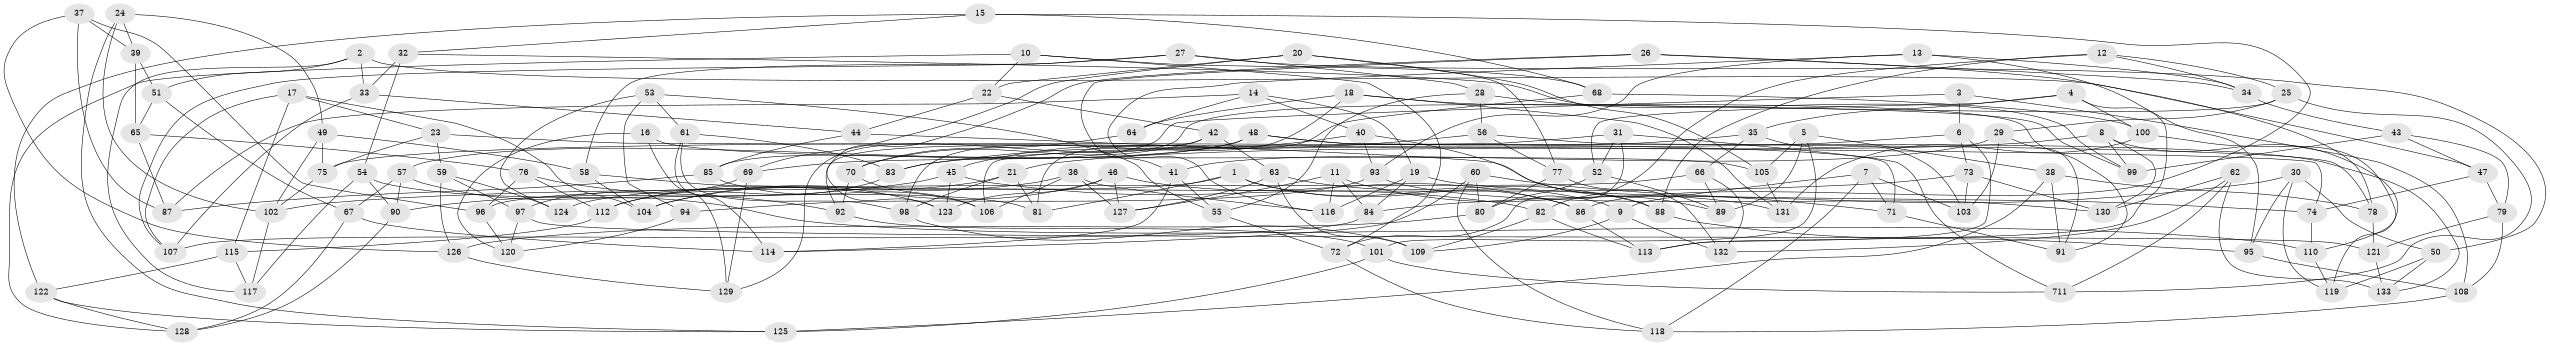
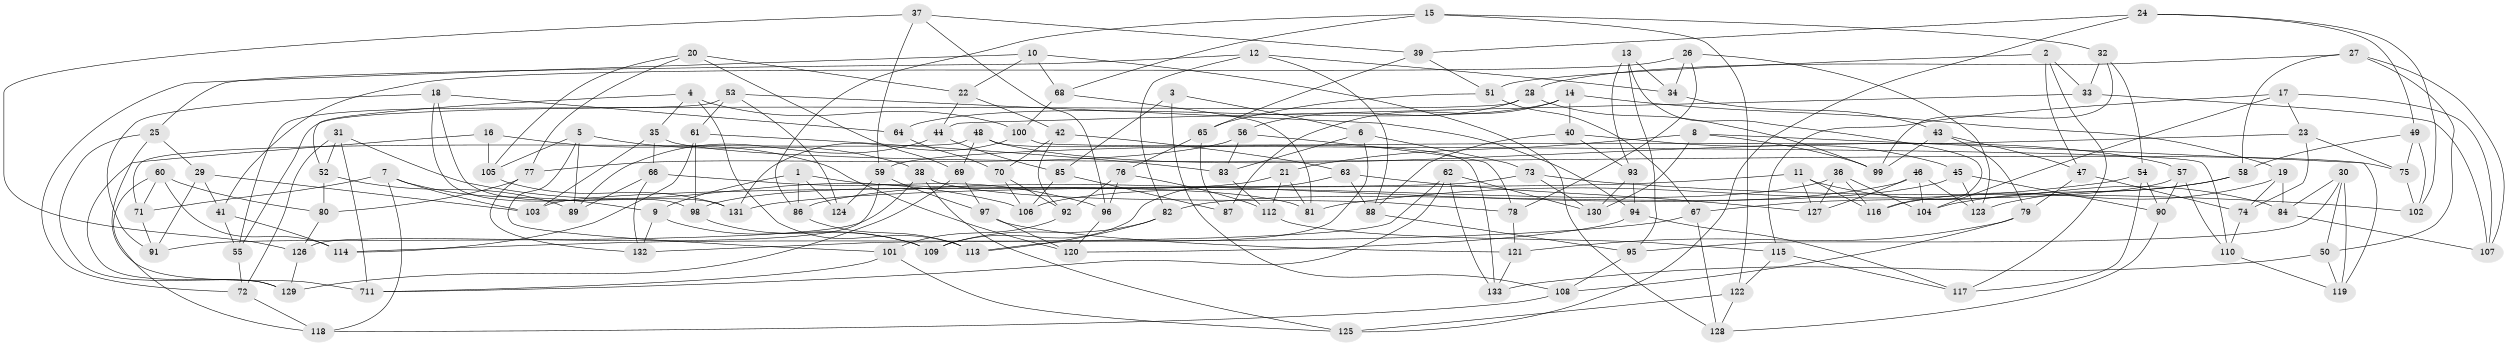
(88, 130) -> (887, 91)
(260, 256) -> (1815, 246)
